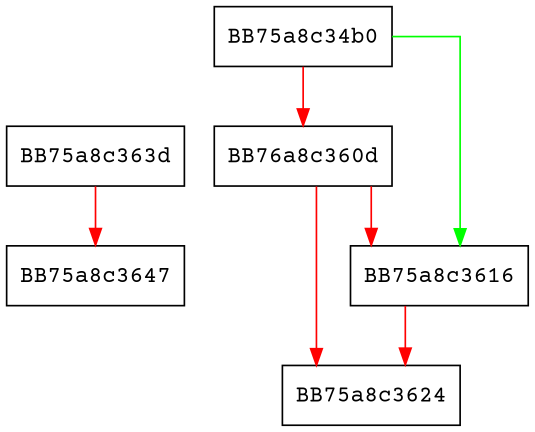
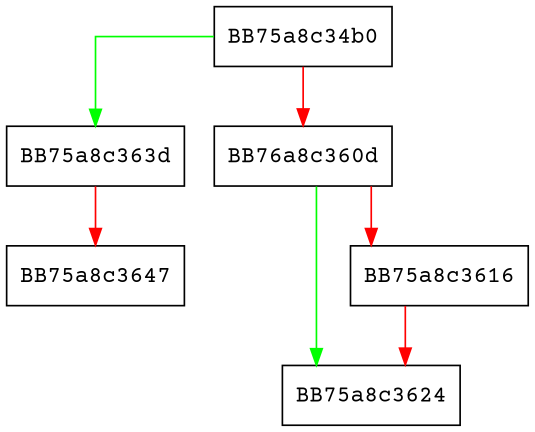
(460, 99) -> (118, 37)
(316, 268) -> (316, 268)
